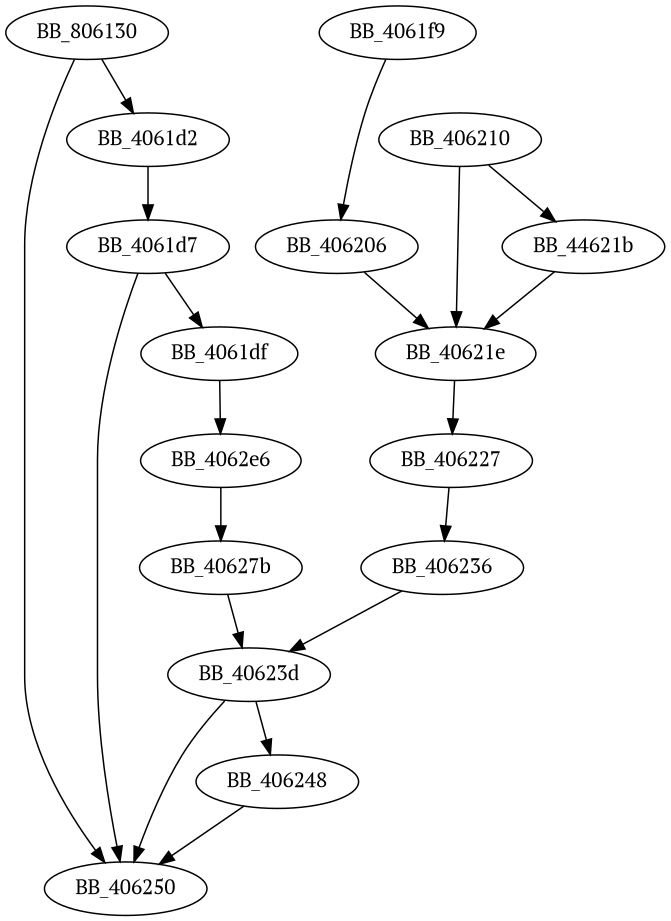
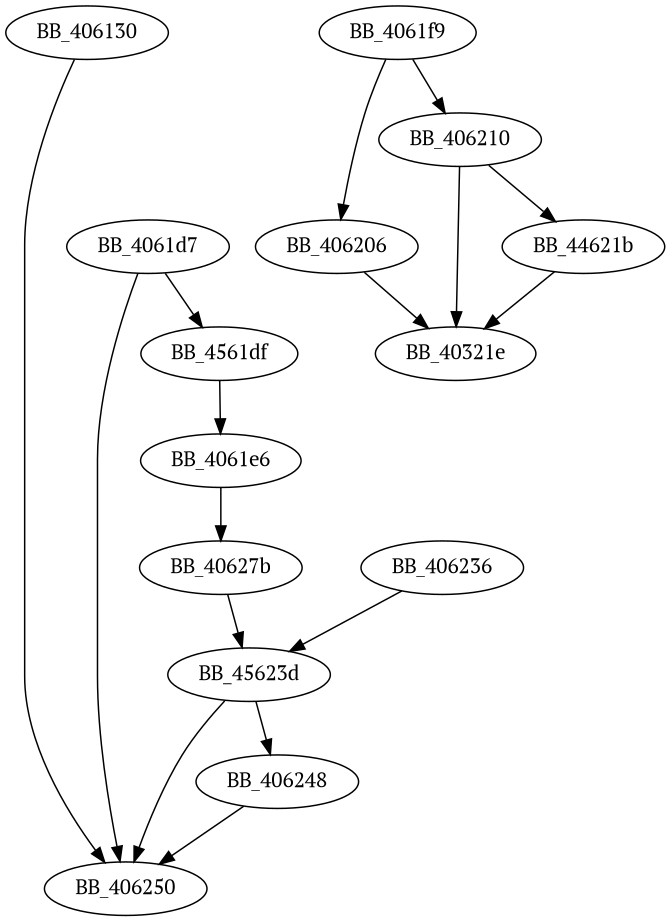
(87, 33) -> (87, 33)
none -> (425, 80)
(148, 140) -> none
(219, 354) -> (219, 354)
(456, 354) -> (456, 354)
(221, 461) -> (221, 461)
(451, 461) -> none
(249, 675) -> (249, 675)
